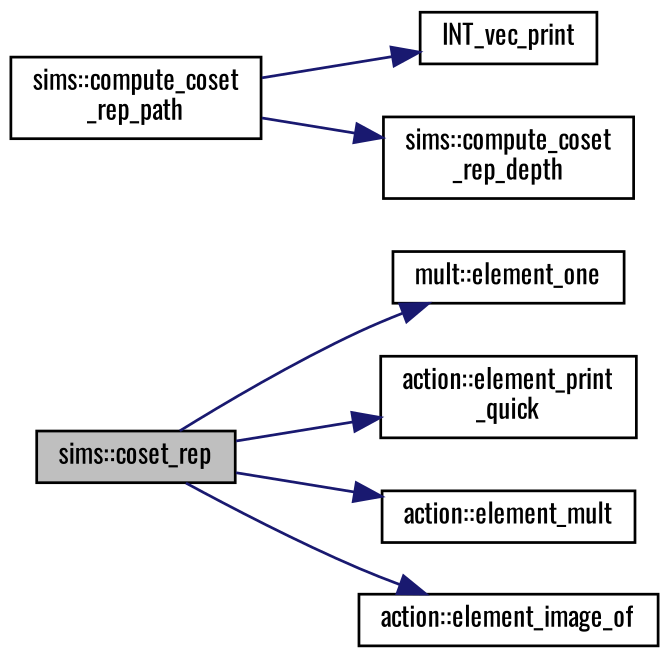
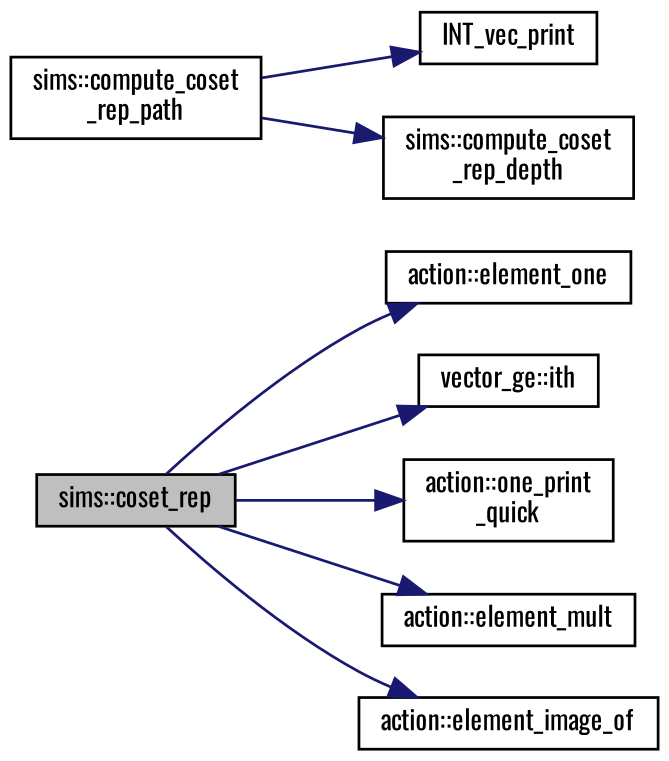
(509, 277) -> (509, 277)
none -> (509, 381)
(509, 397) -> (509, 500)
